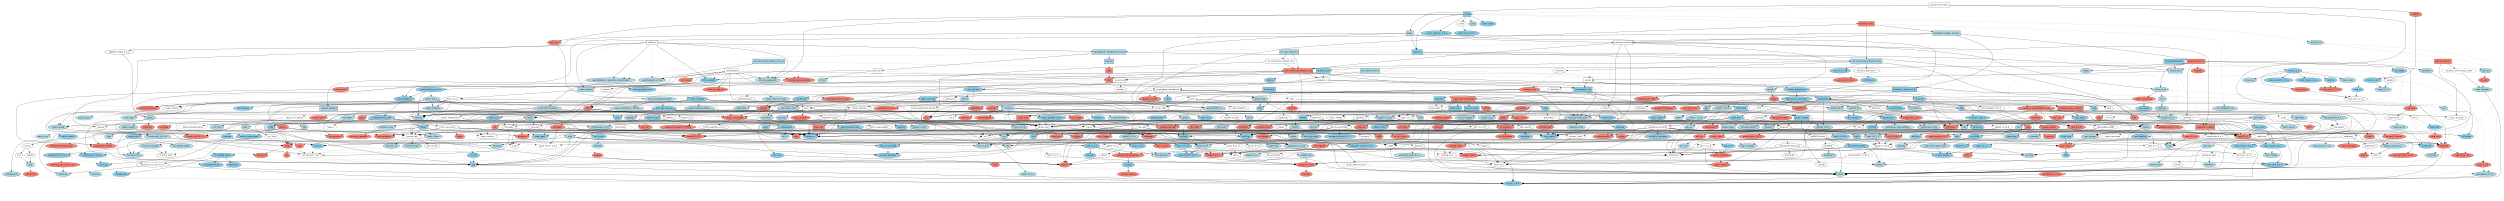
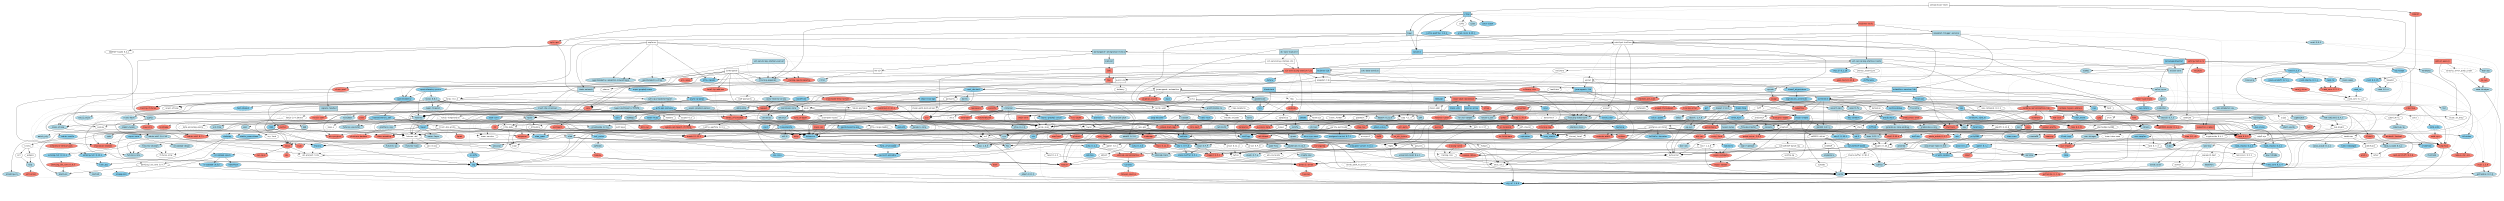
(1889, 20) -> (2133, 38)
none -> (352, 127)
(548, 146) -> none
(2349, 146) -> (2349, 146)
